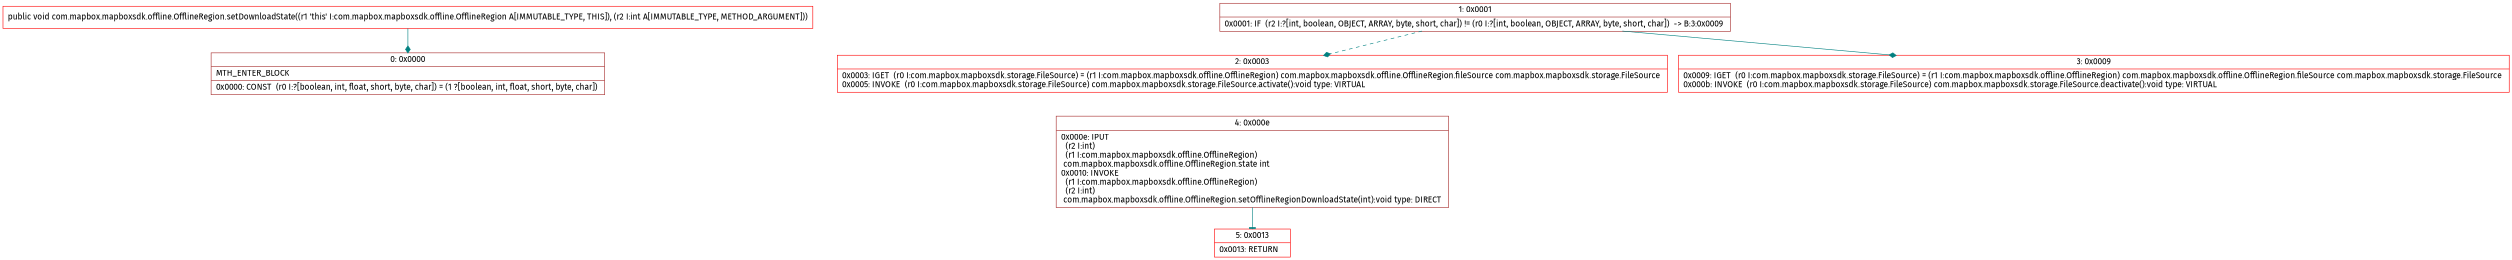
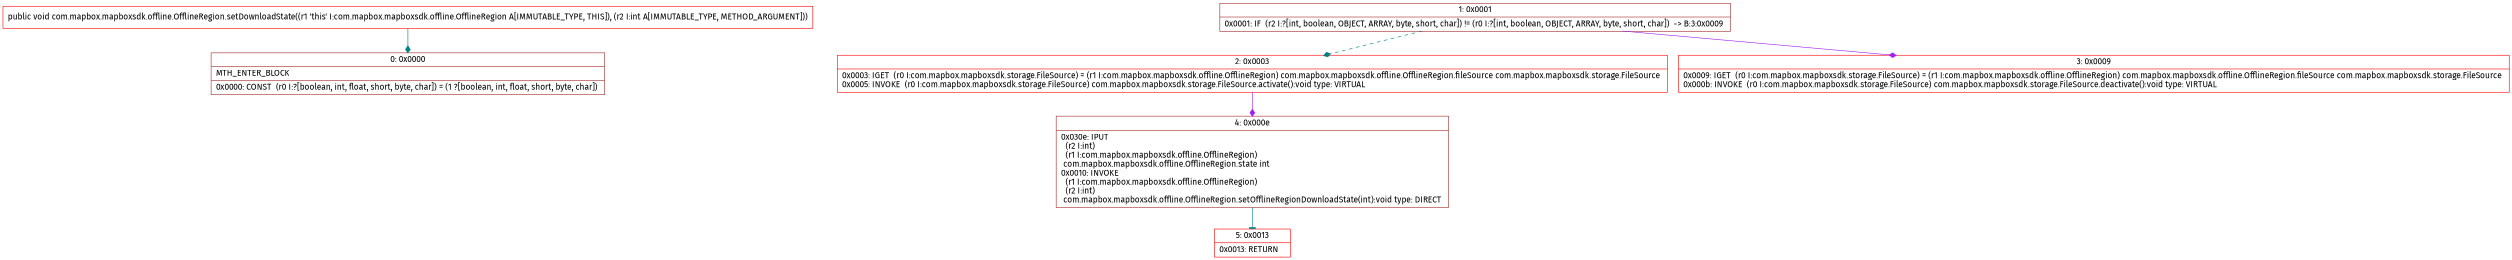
(1756, 43) -> (1756, 43)
none -> (1252, 101)
(1087, 137) -> (1087, 137)
